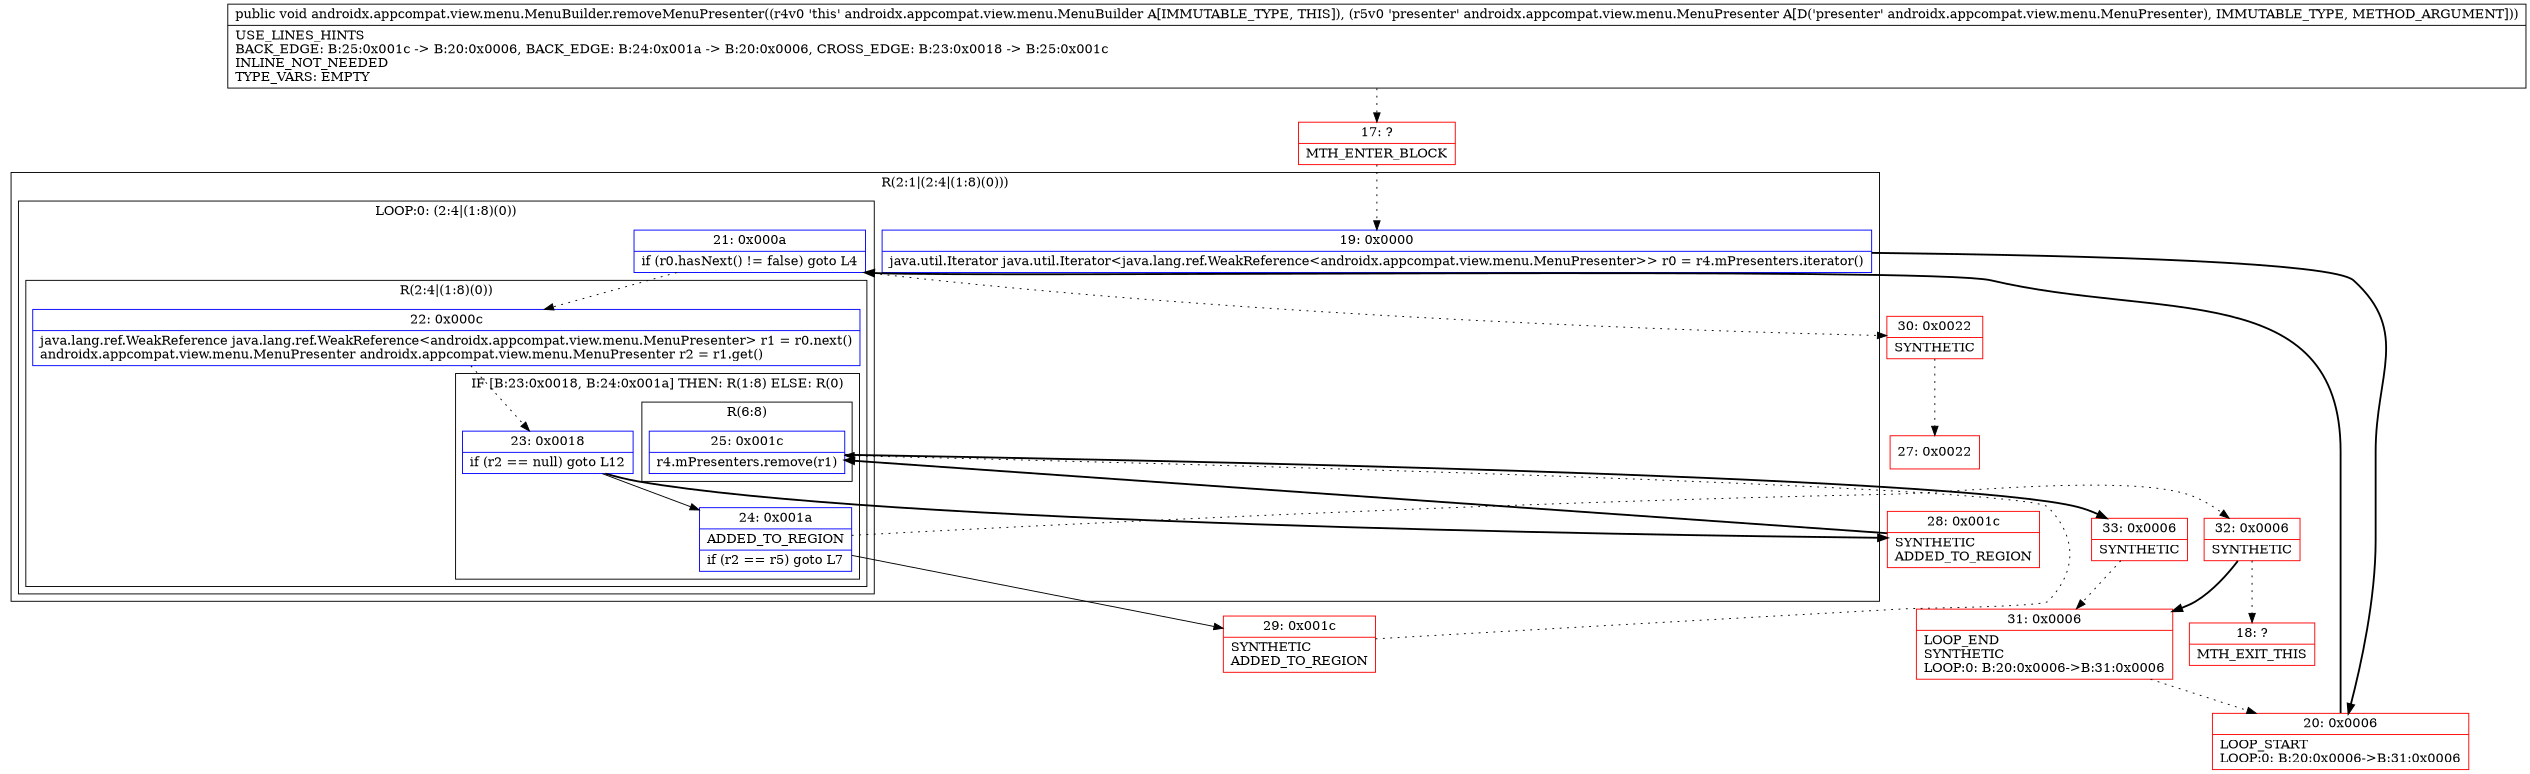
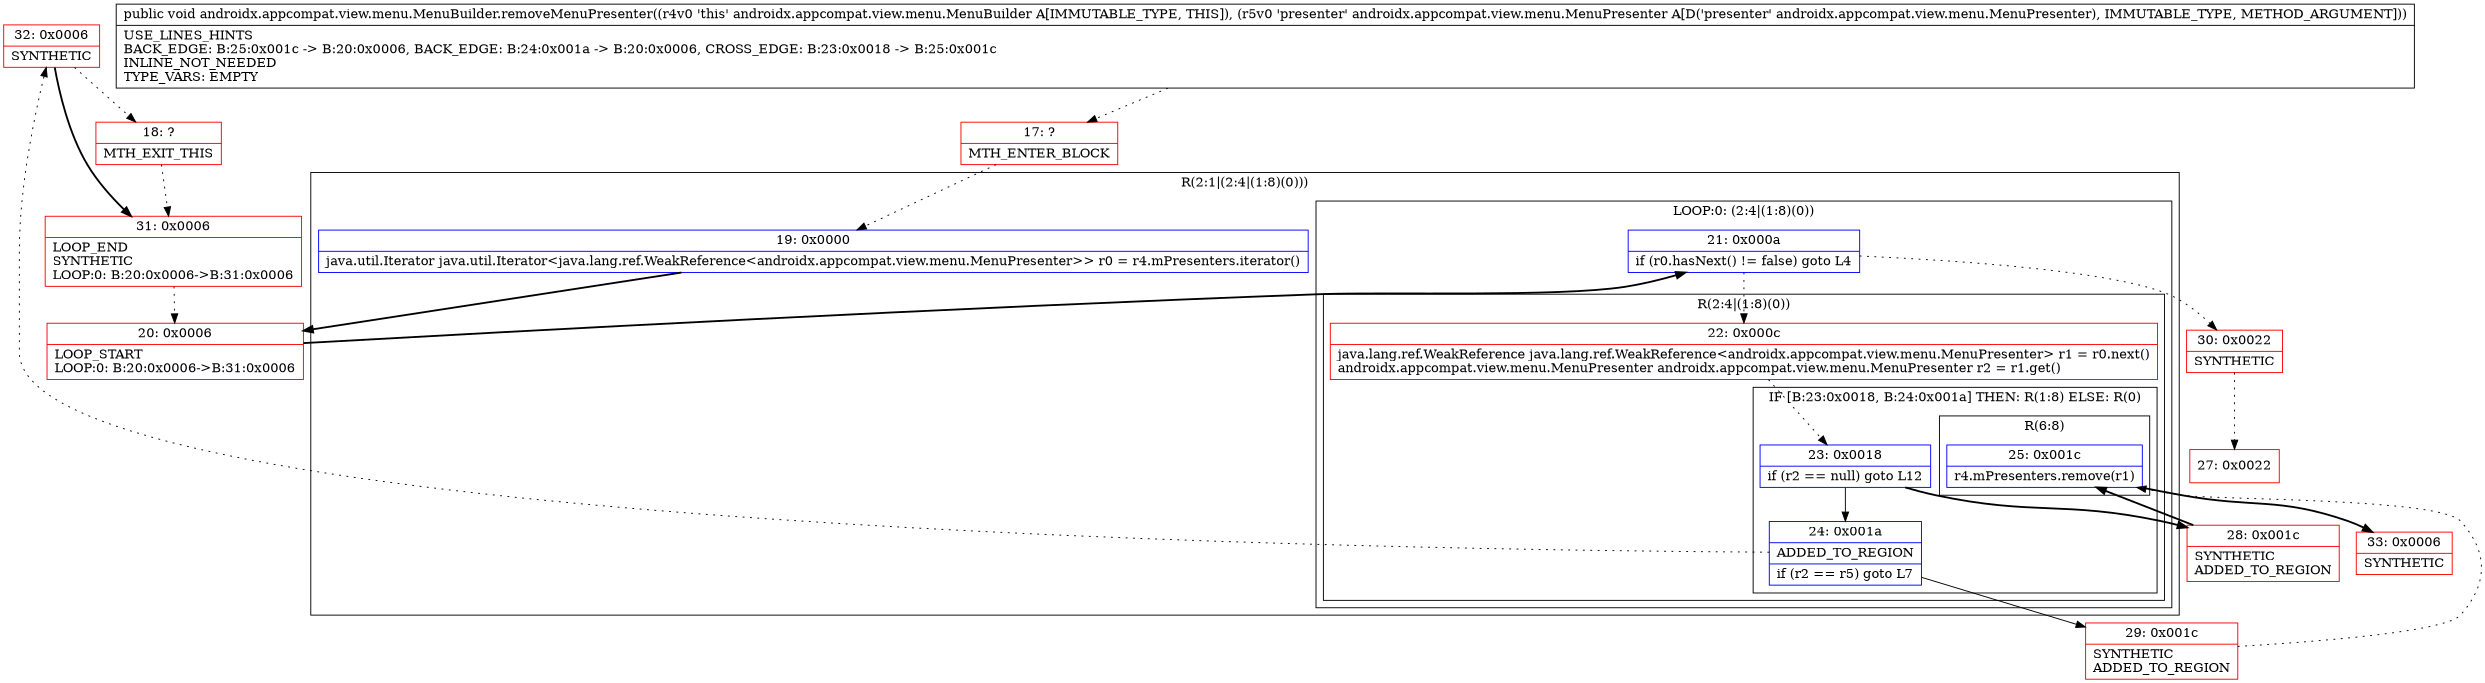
(446, 338) -> (1744, 351)
(2102, 581) -> (164, 186)
